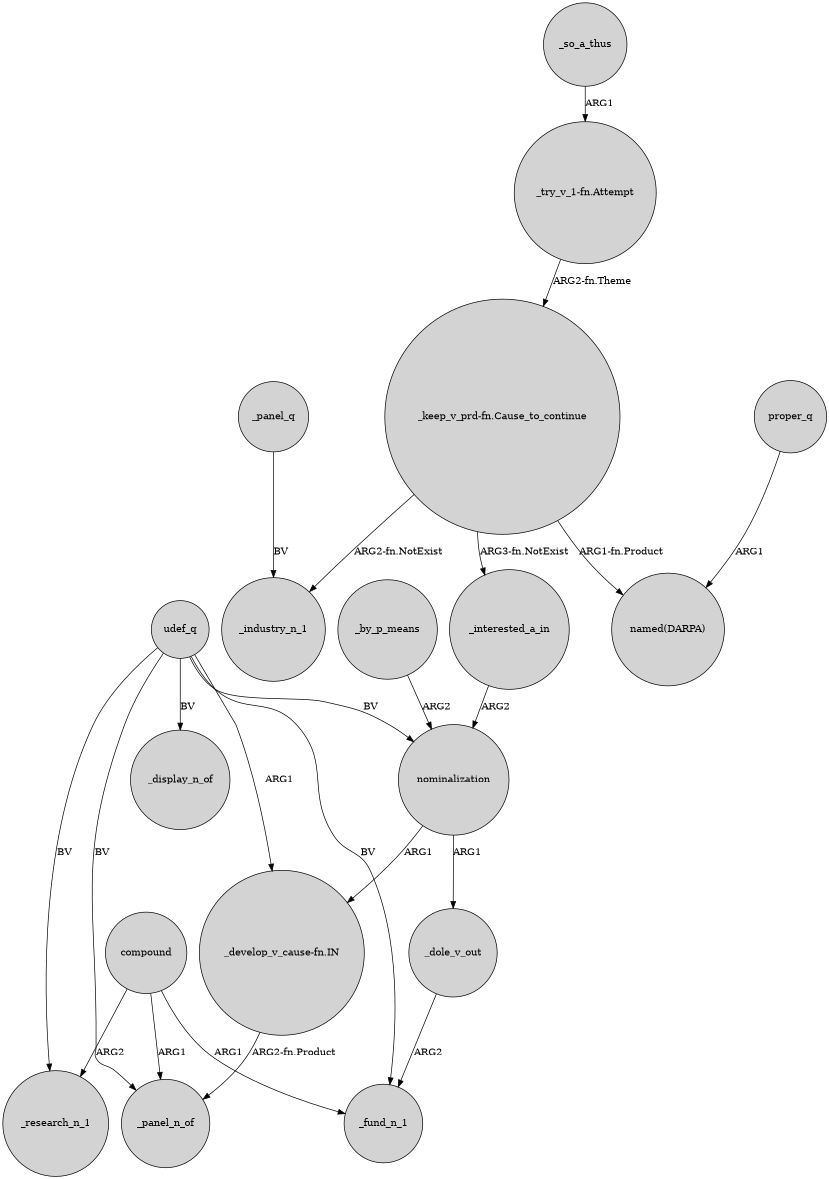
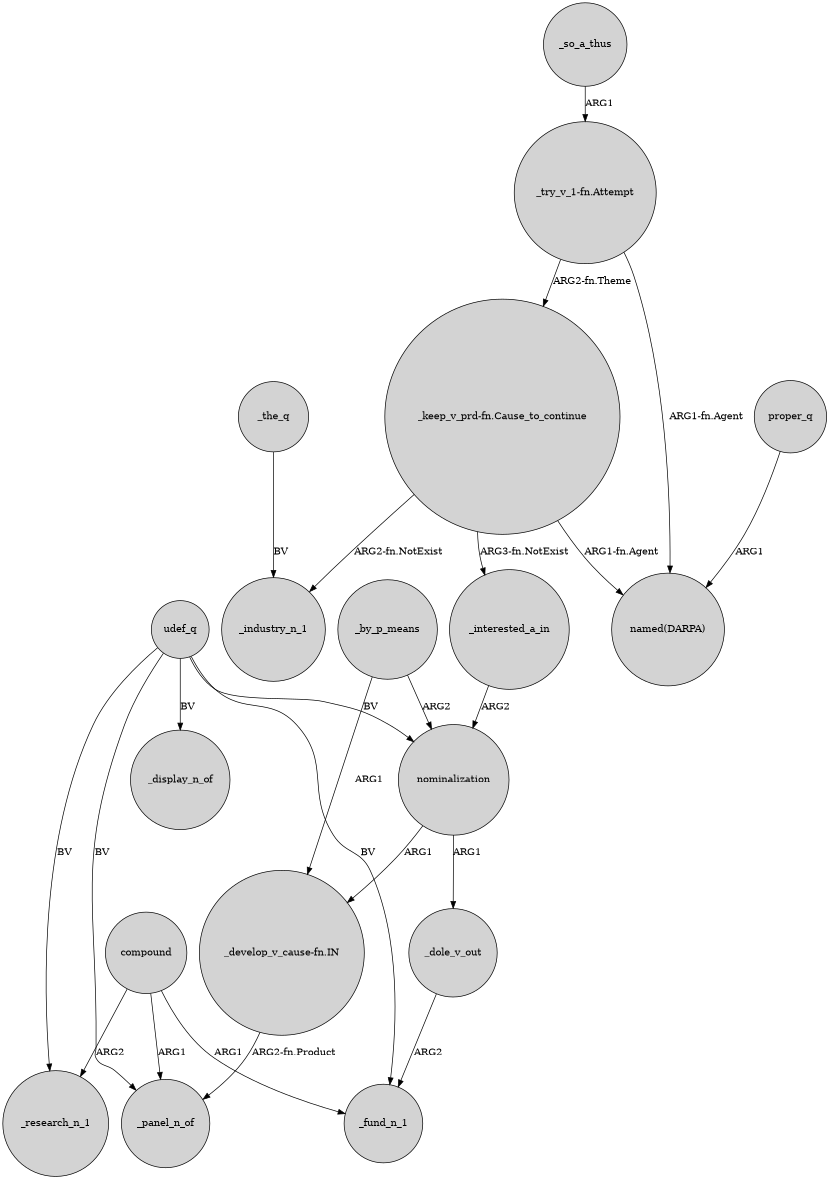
none -> (661, 407)
(273, 417) -> (273, 417)
(621, 552) -> (621, 552)
(246, 754) -> (341, 772)
